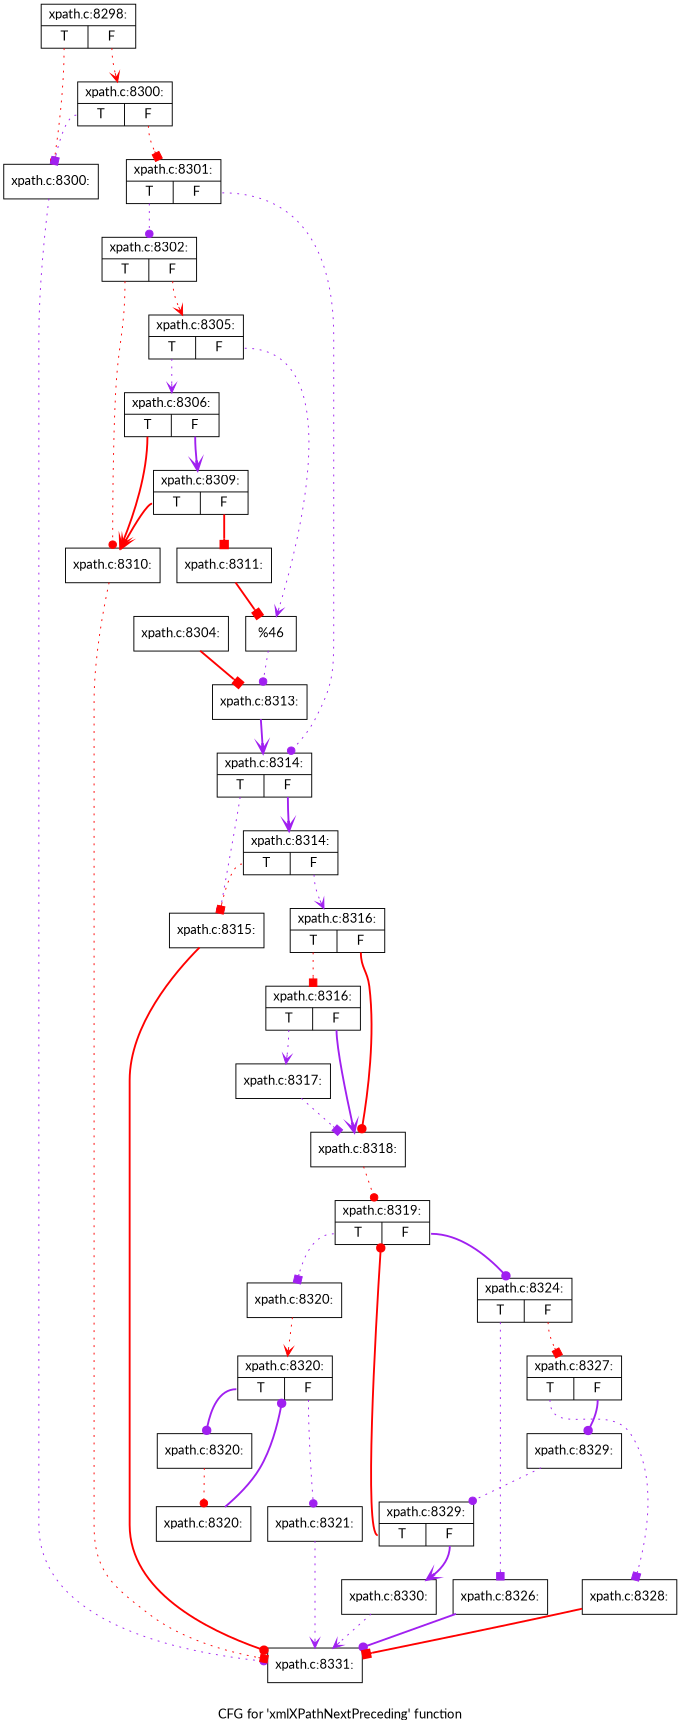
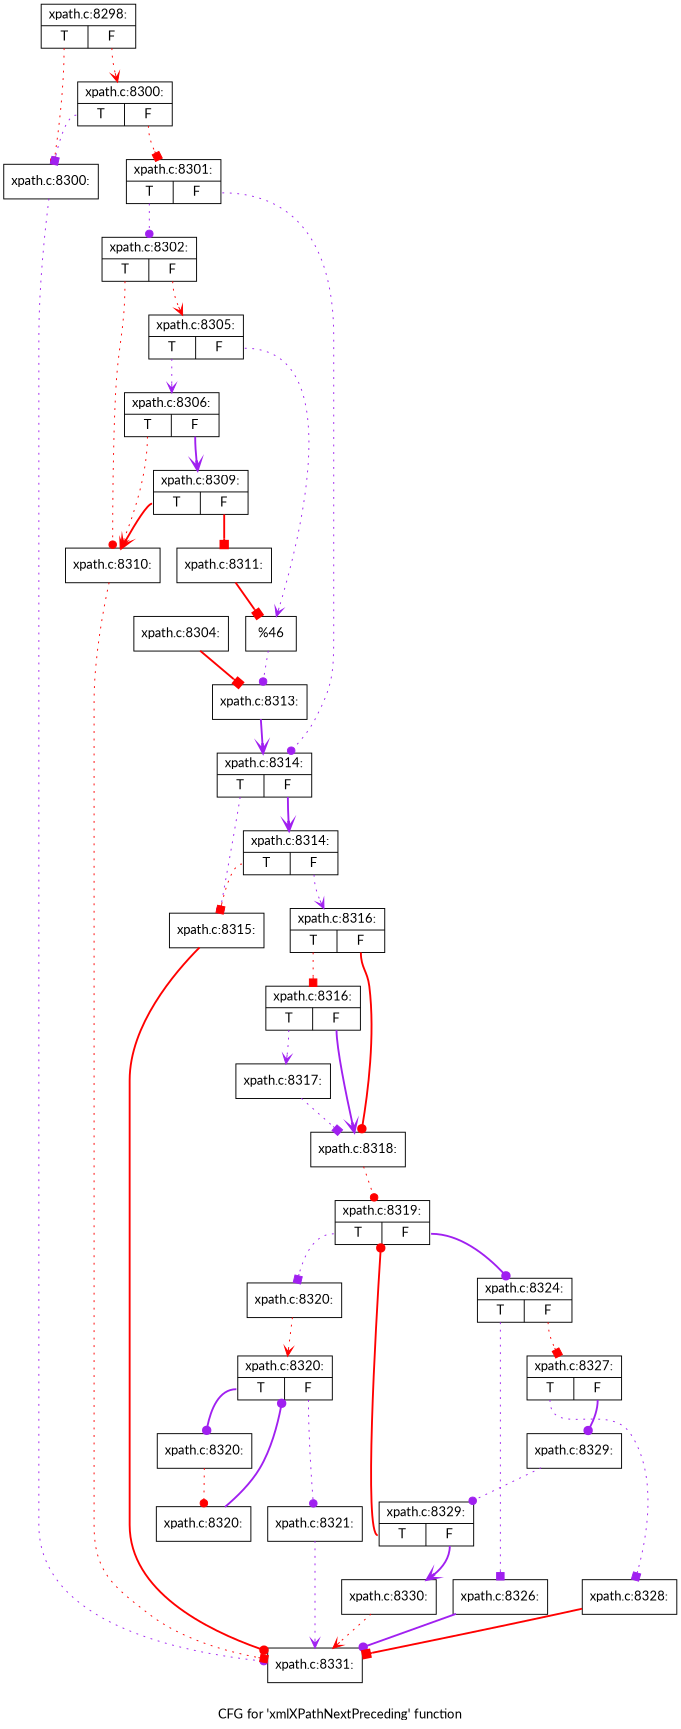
(140, 489) -> (140, 489)
(355, 1628) -> (355, 1628)
